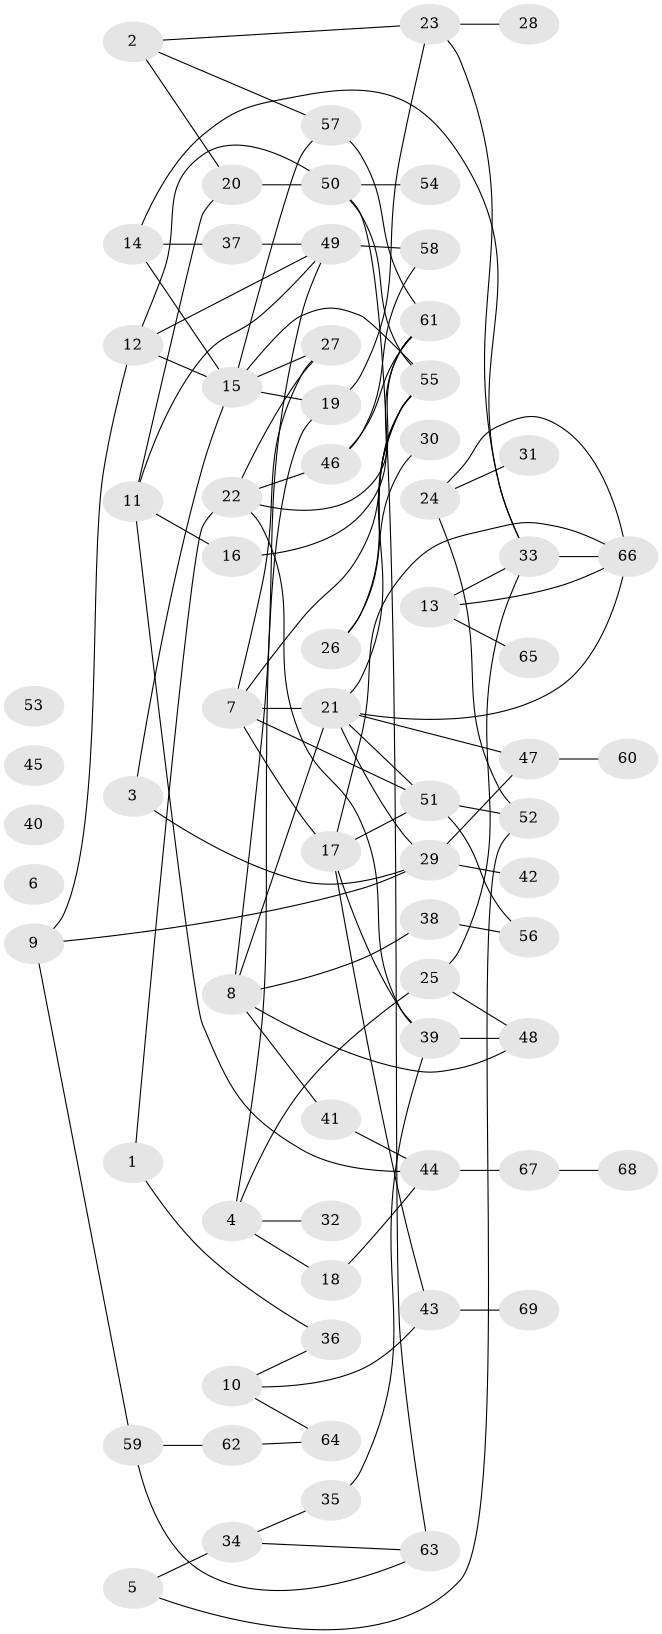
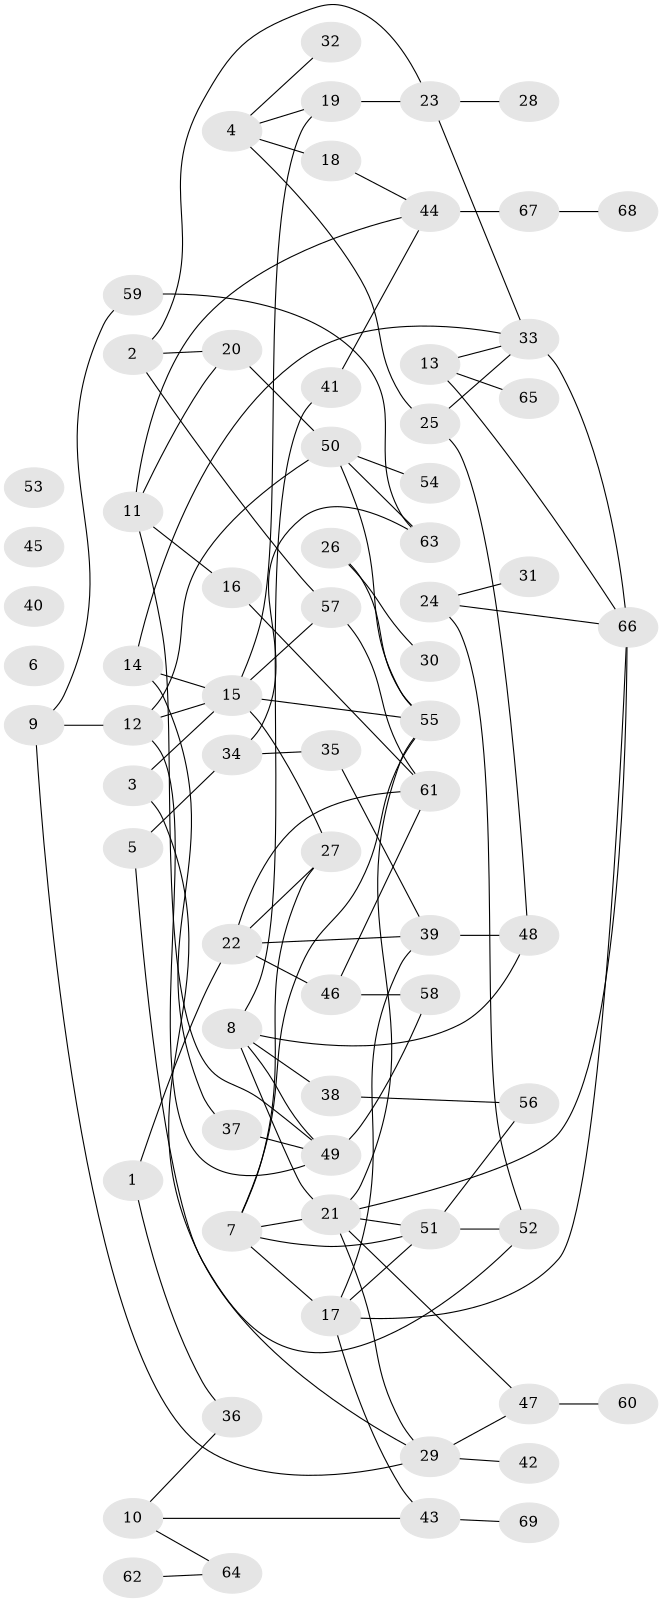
(183, 1445) -> none
